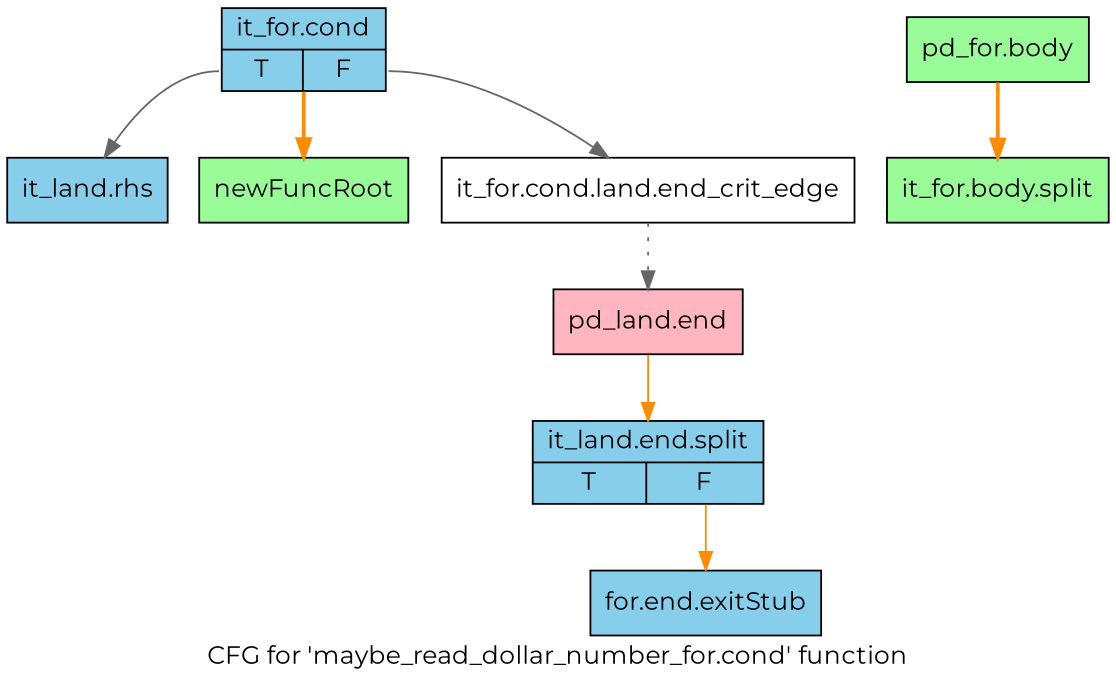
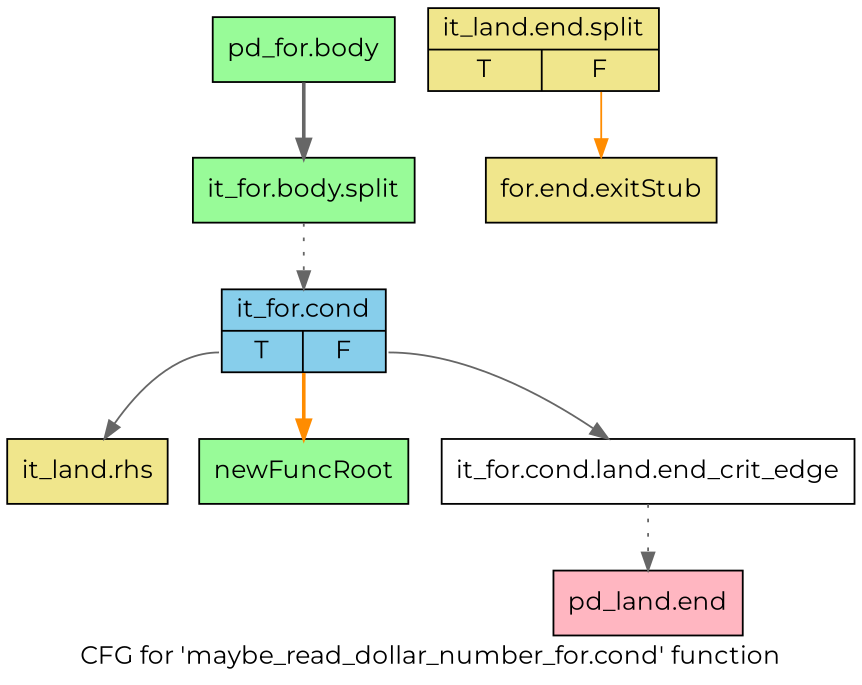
(998, 111) -> (304, 111)
(87, 190) -> (87, 471)
none -> (304, 247)
(648, 379) -> none
(648, 462) -> (544, 50)
(706, 603) -> (601, 190)
